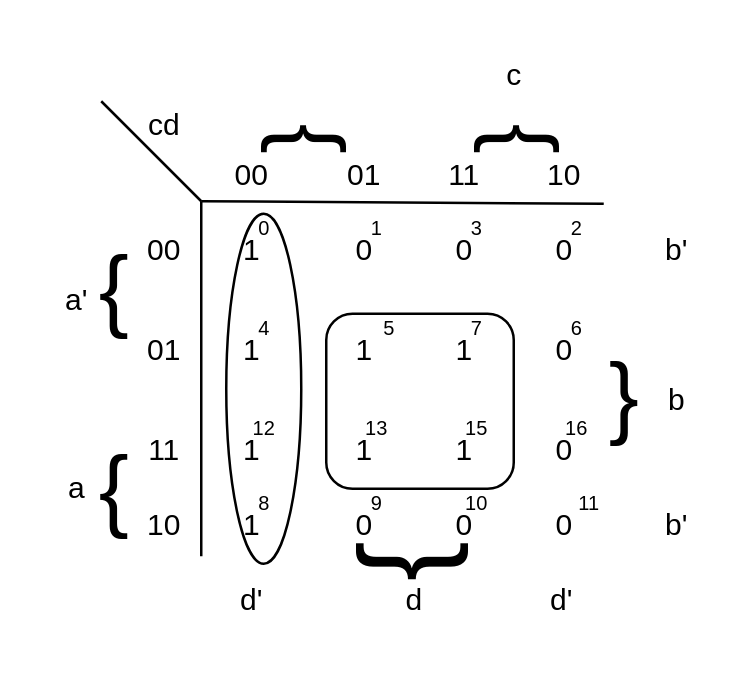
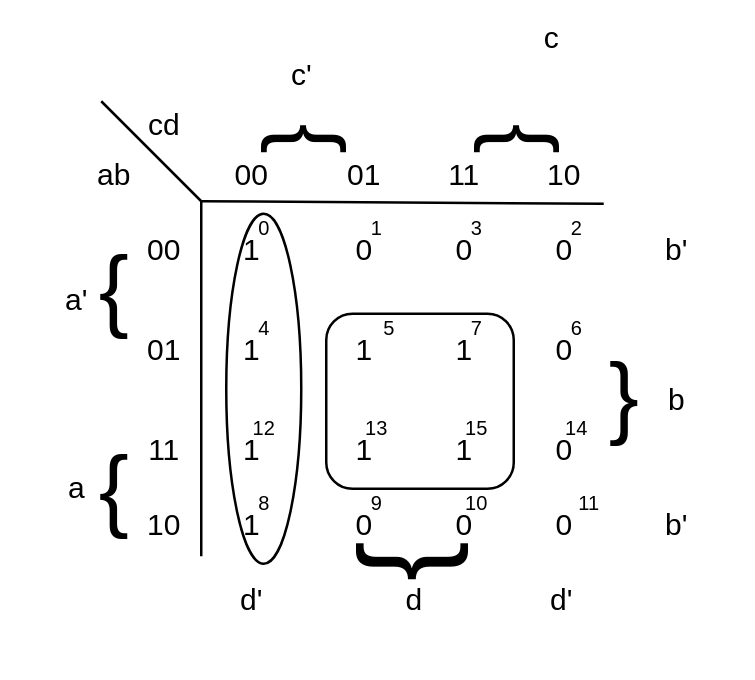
none -> (301, 76)
(514, 76) -> (551, 39)
none -> (114, 176)
(578, 426) -> (578, 426)
